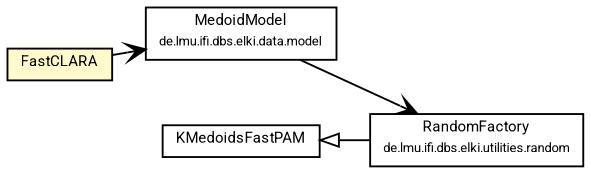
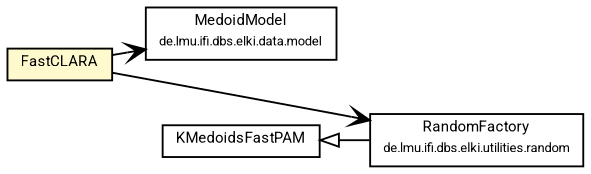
(350, 83) -> (232, 95)
